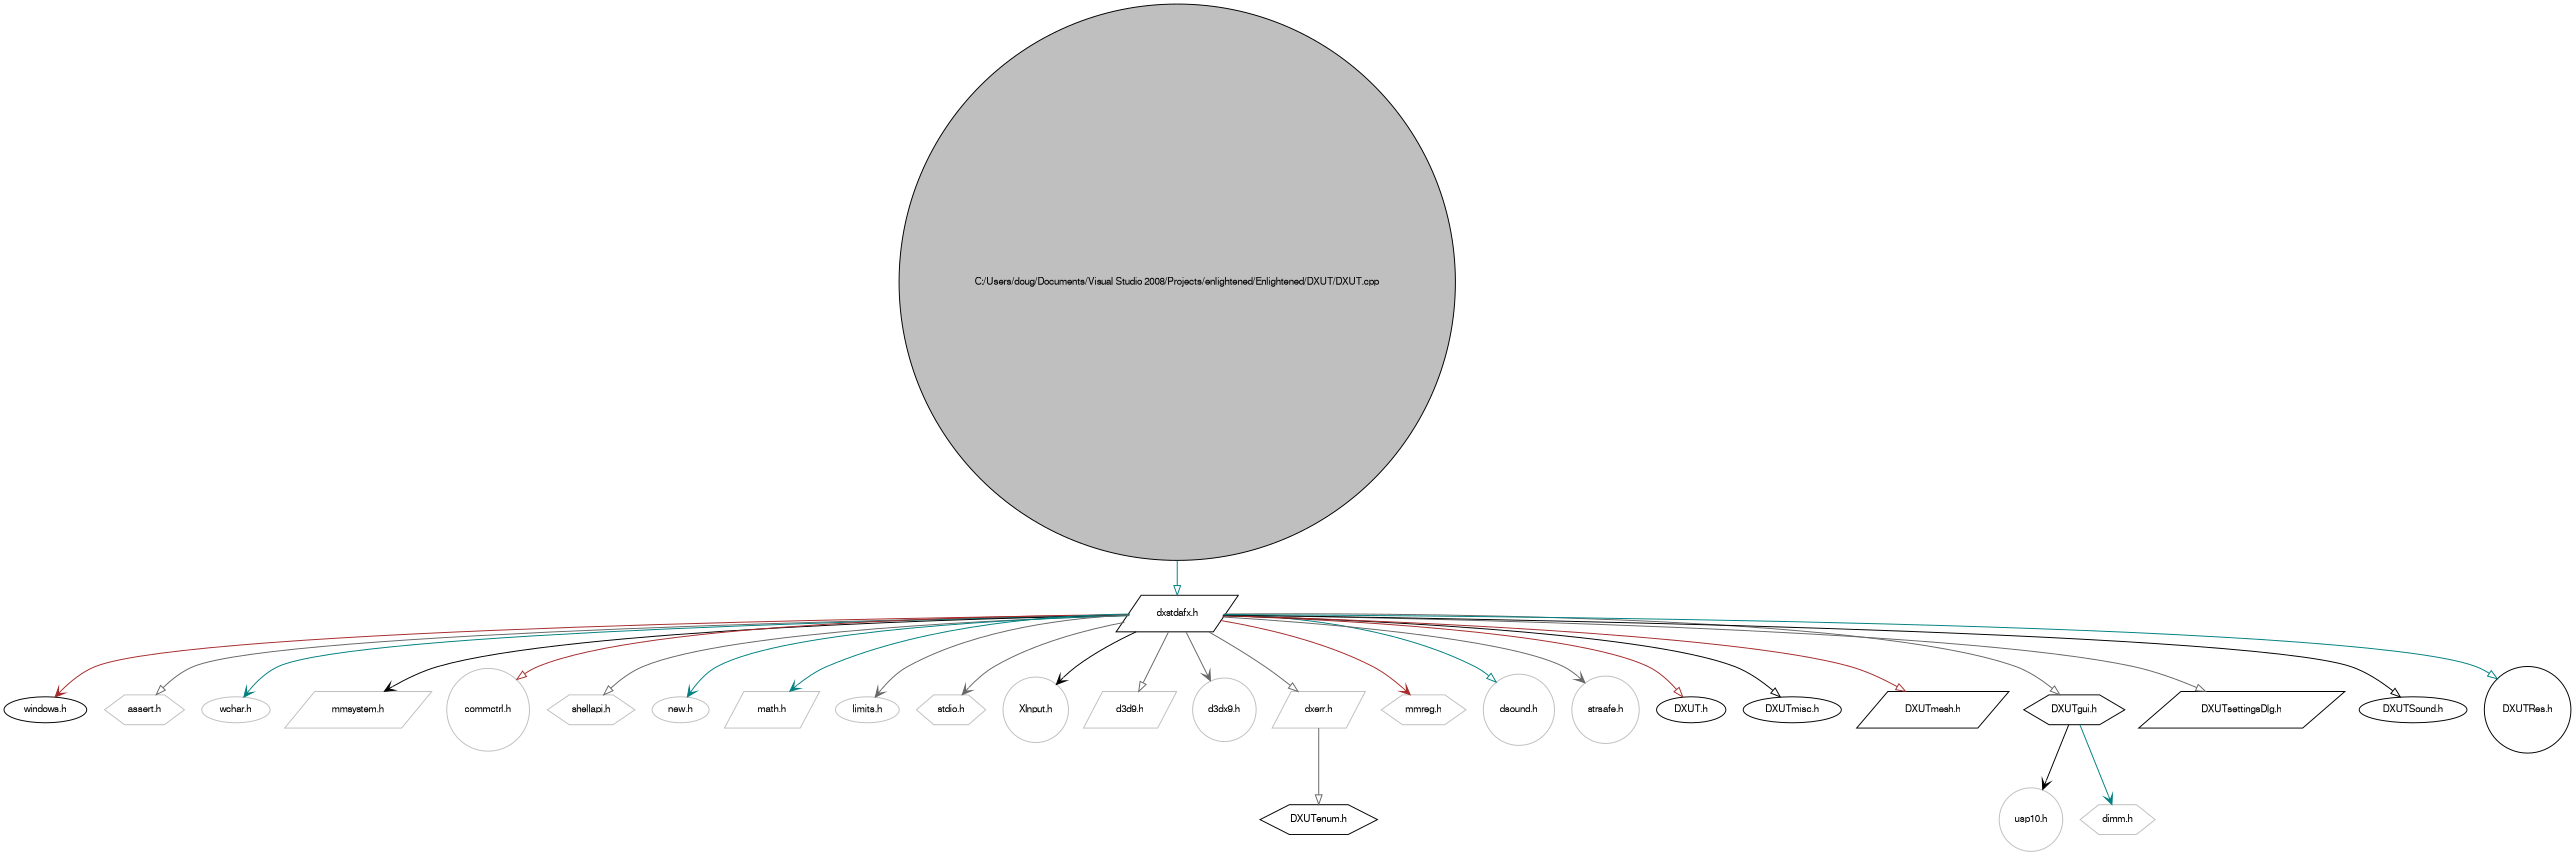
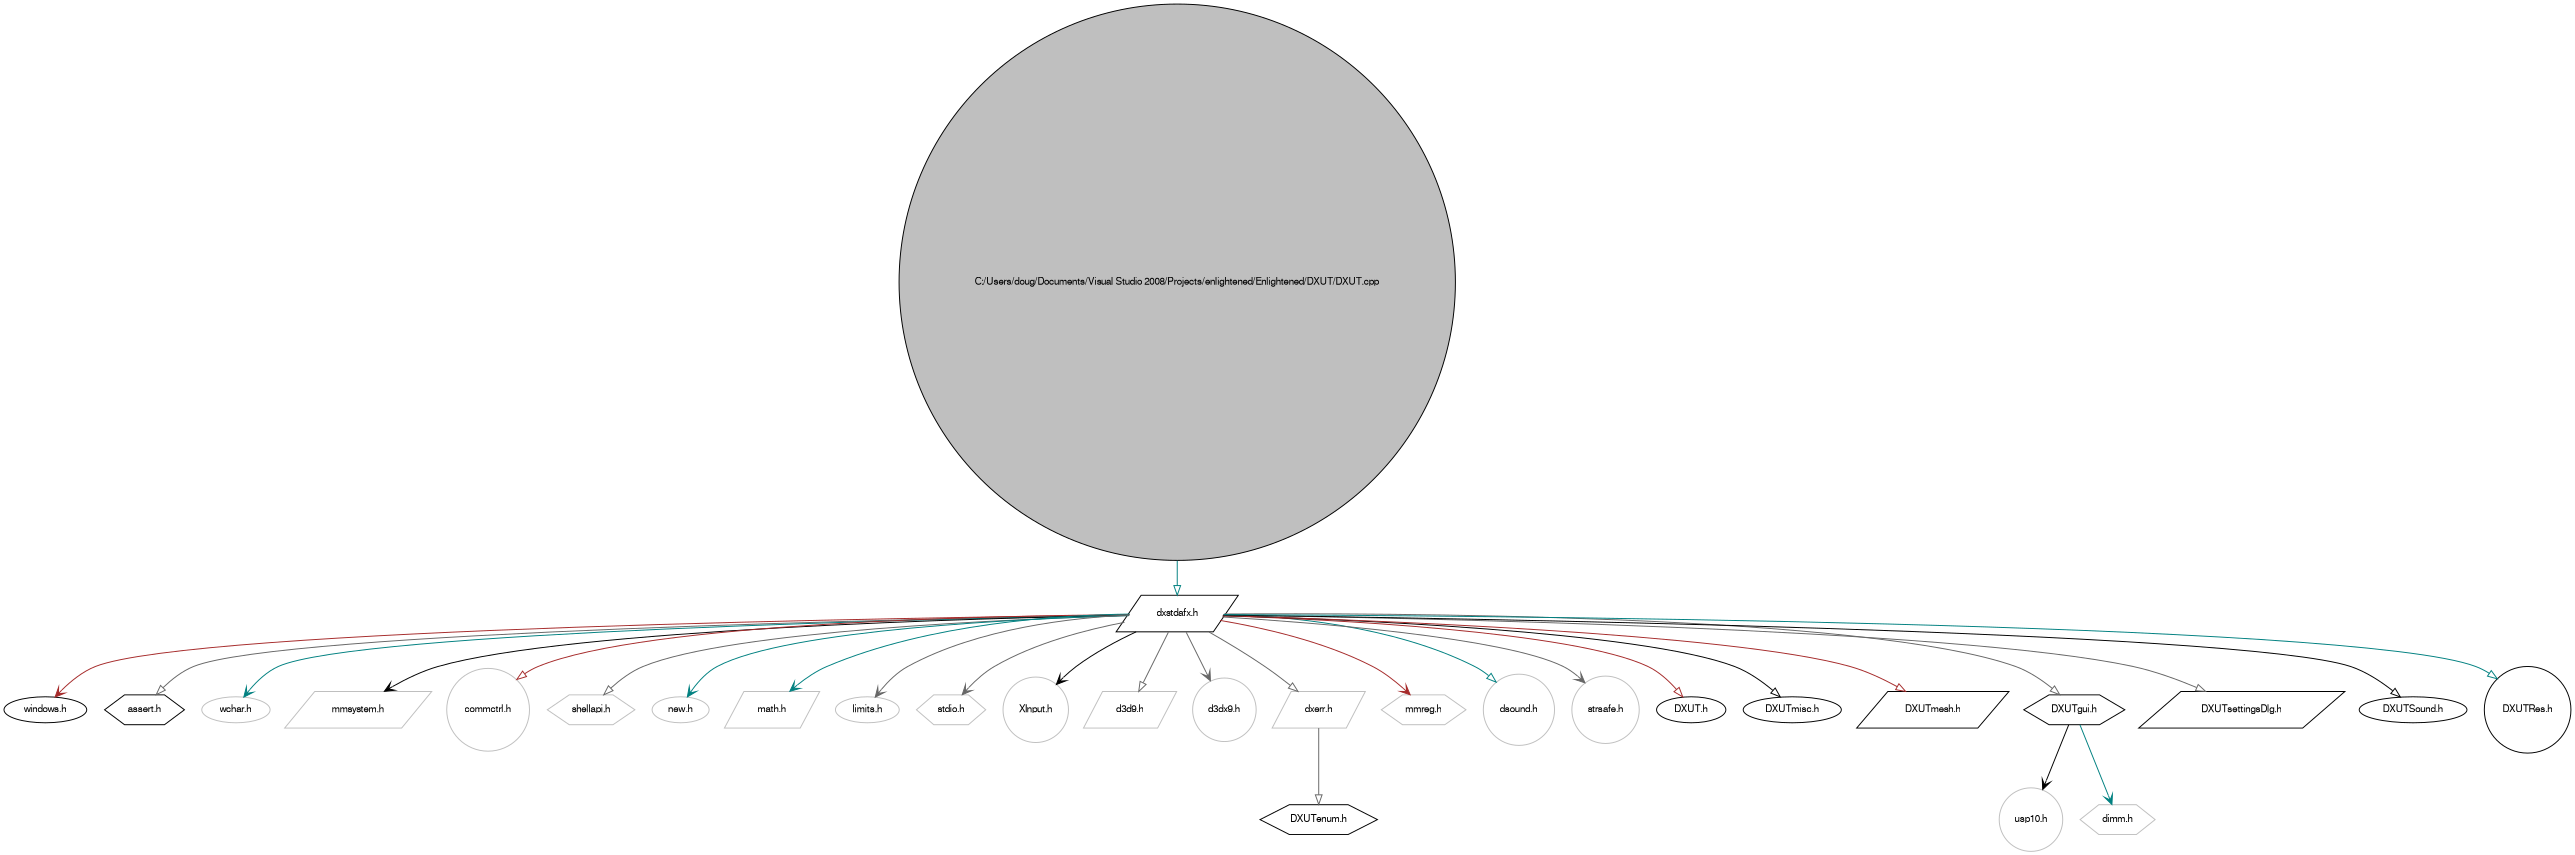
(145, 710) -> (145, 710)
